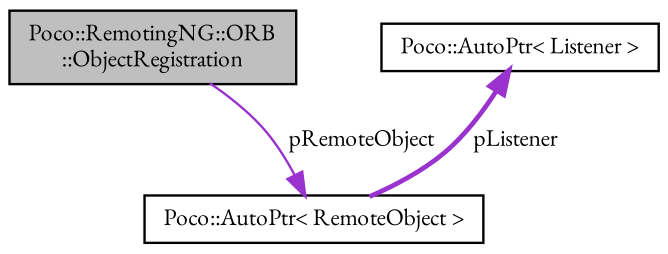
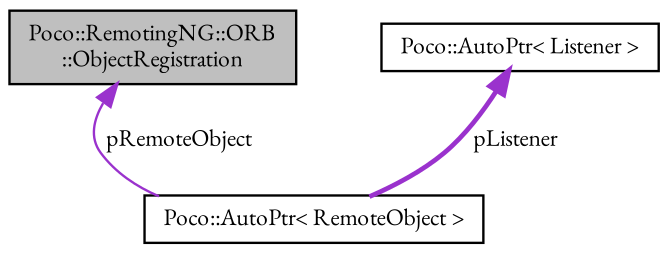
(258, 123) -> (107, 161)
